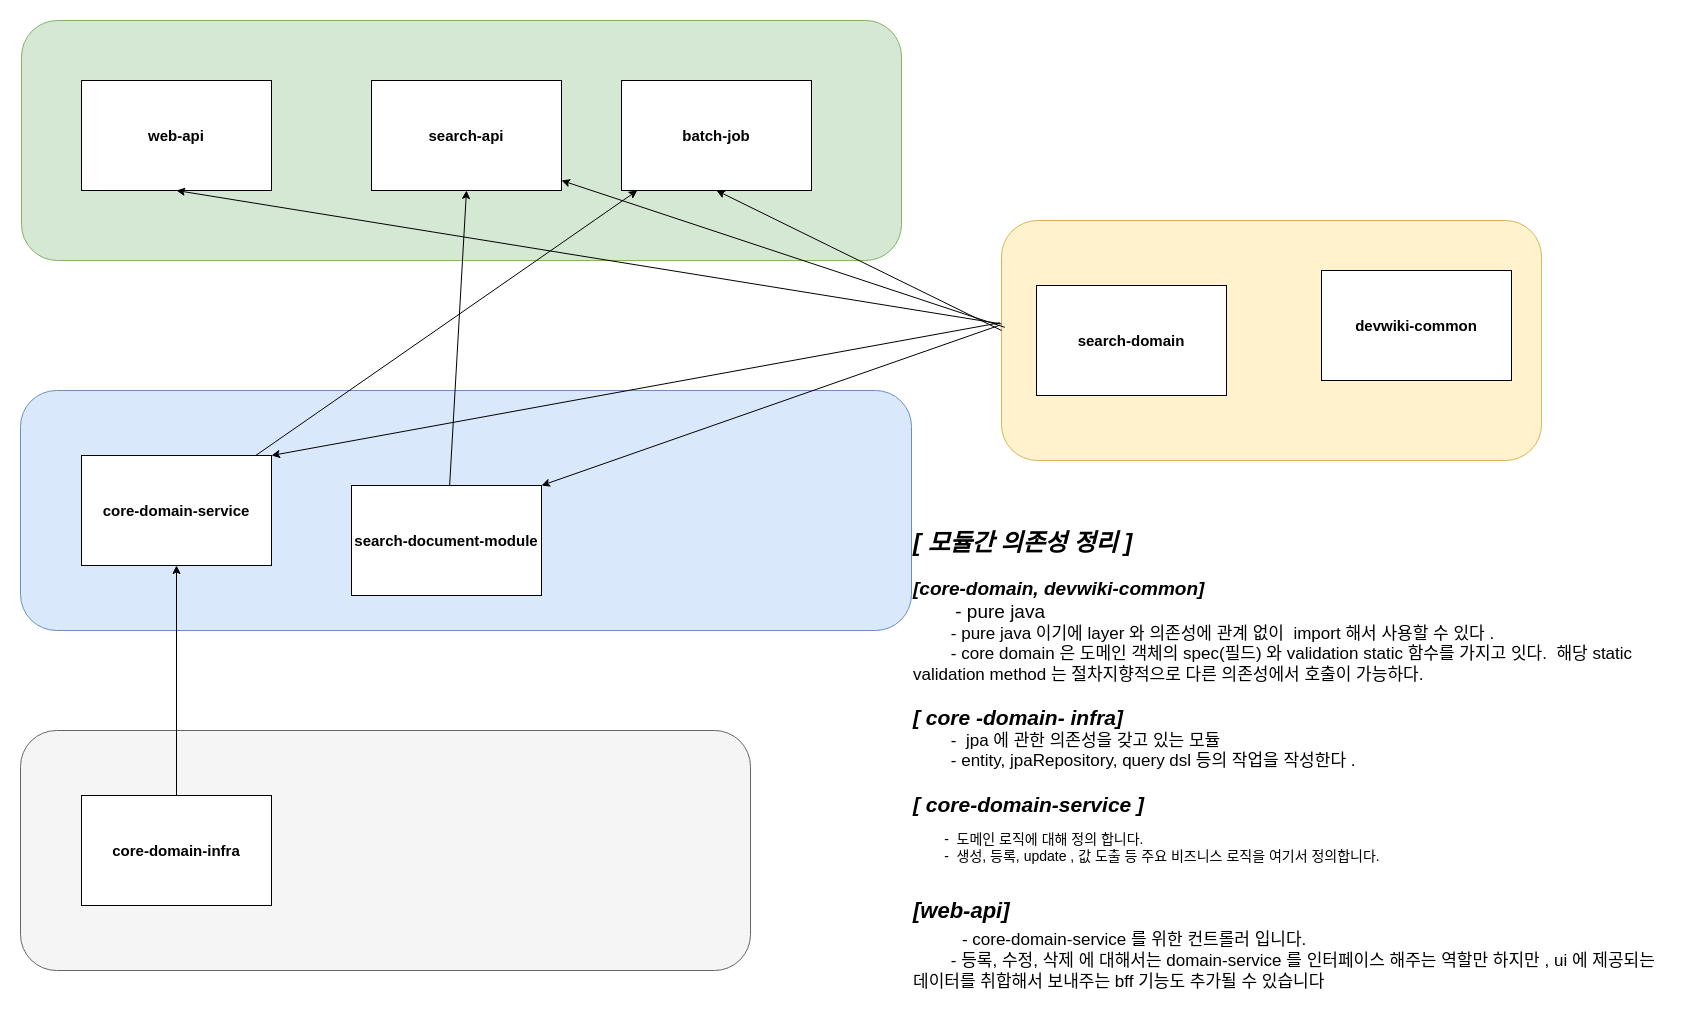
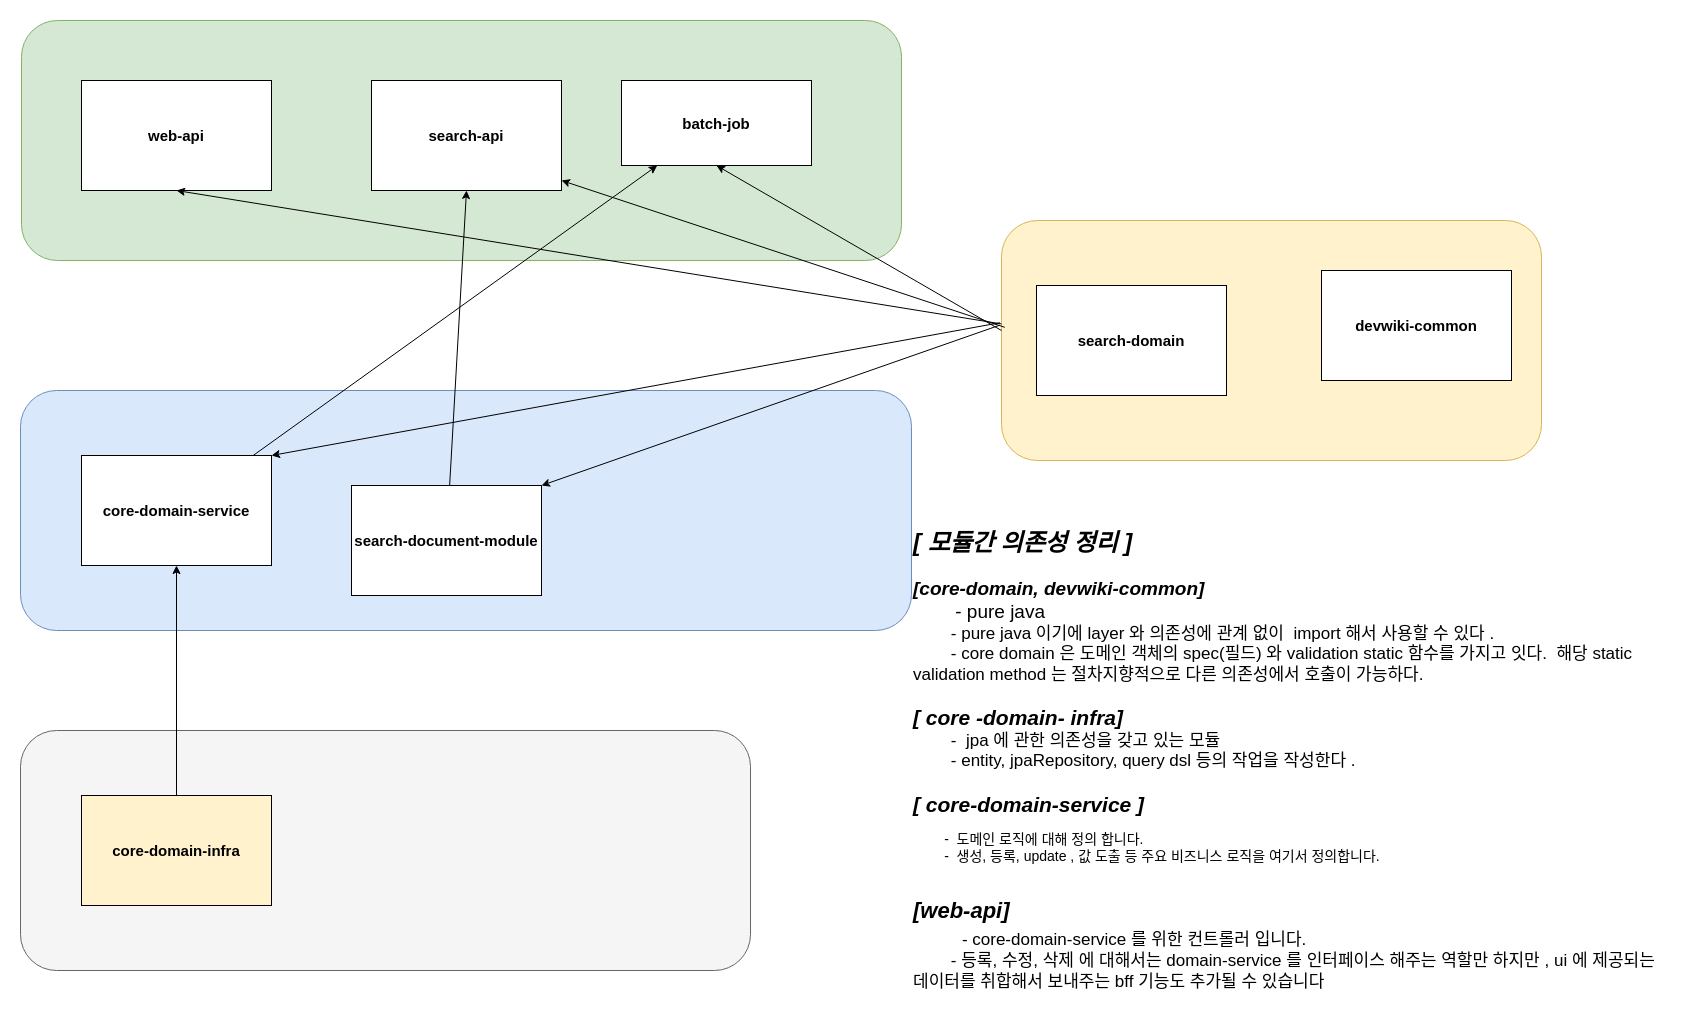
(717, 136) -> (717, 123)
(177, 851) -> (177, 851)
